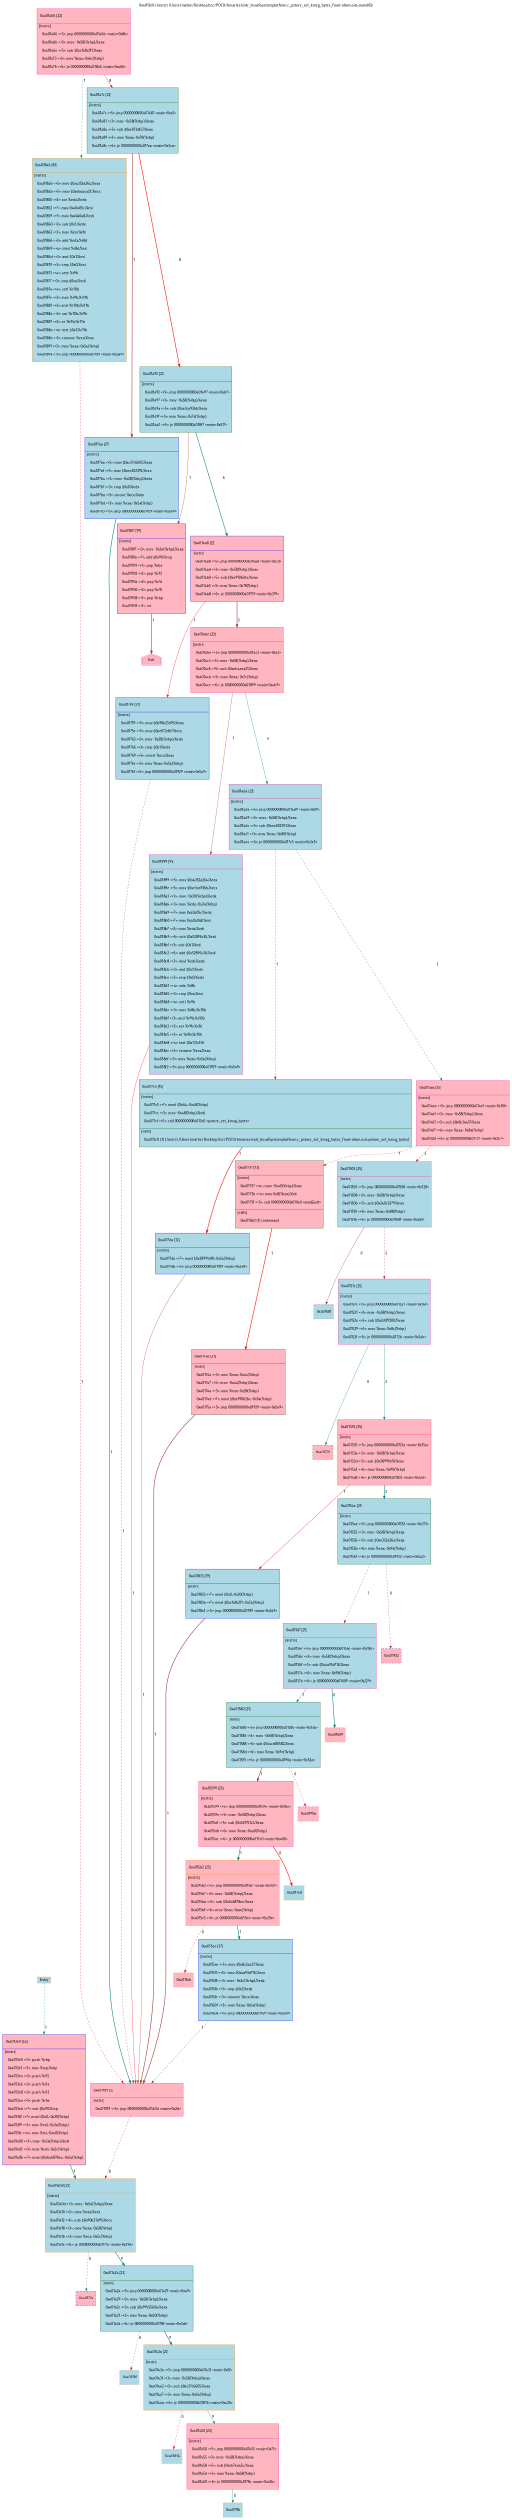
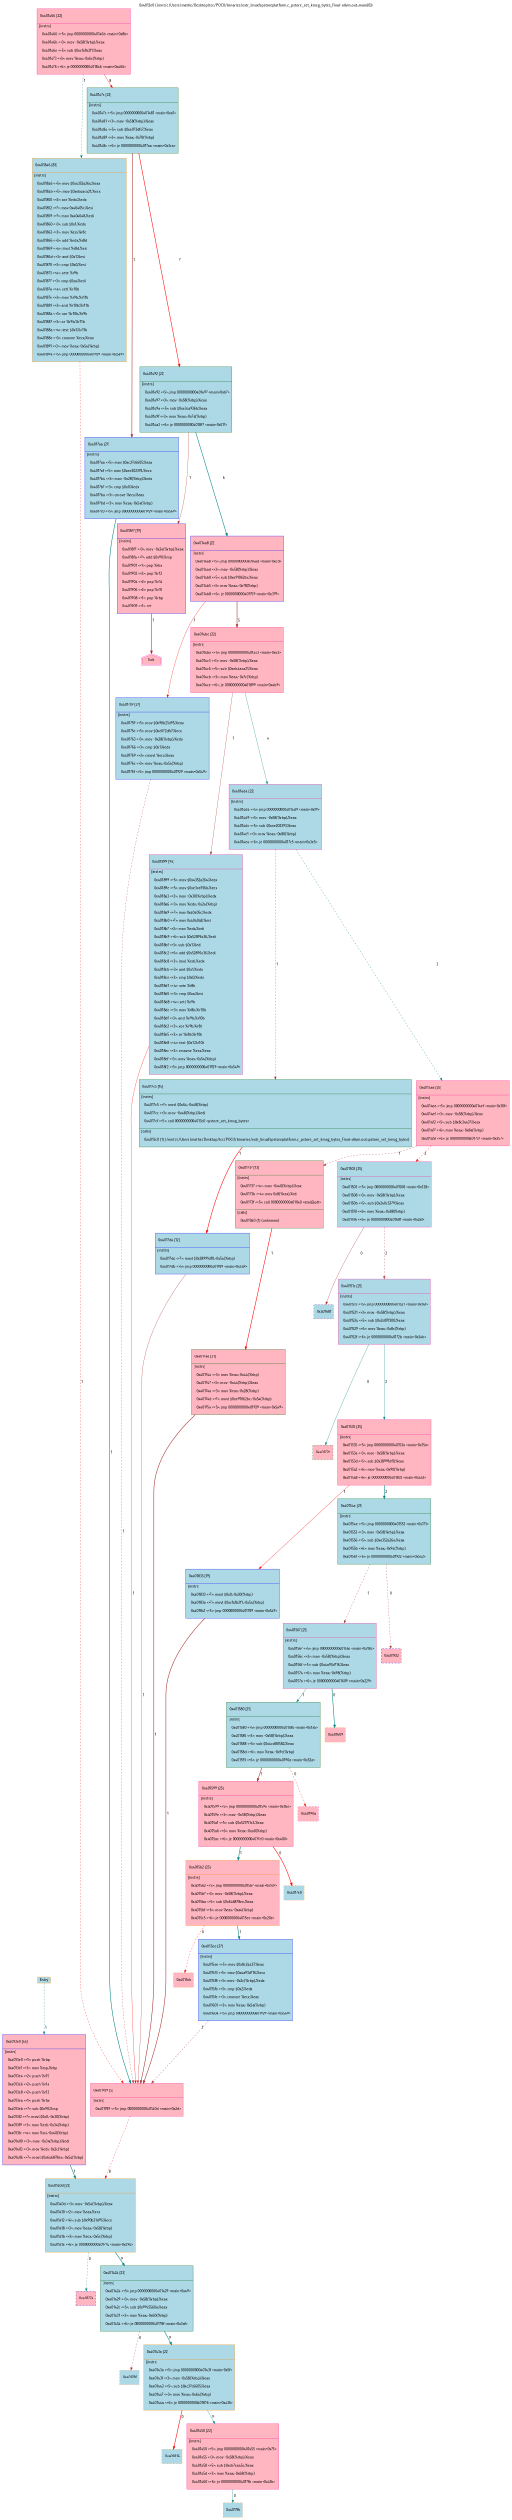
(180, 260) -> (179, 260)
(178, 2428) -> (178, 2428)
